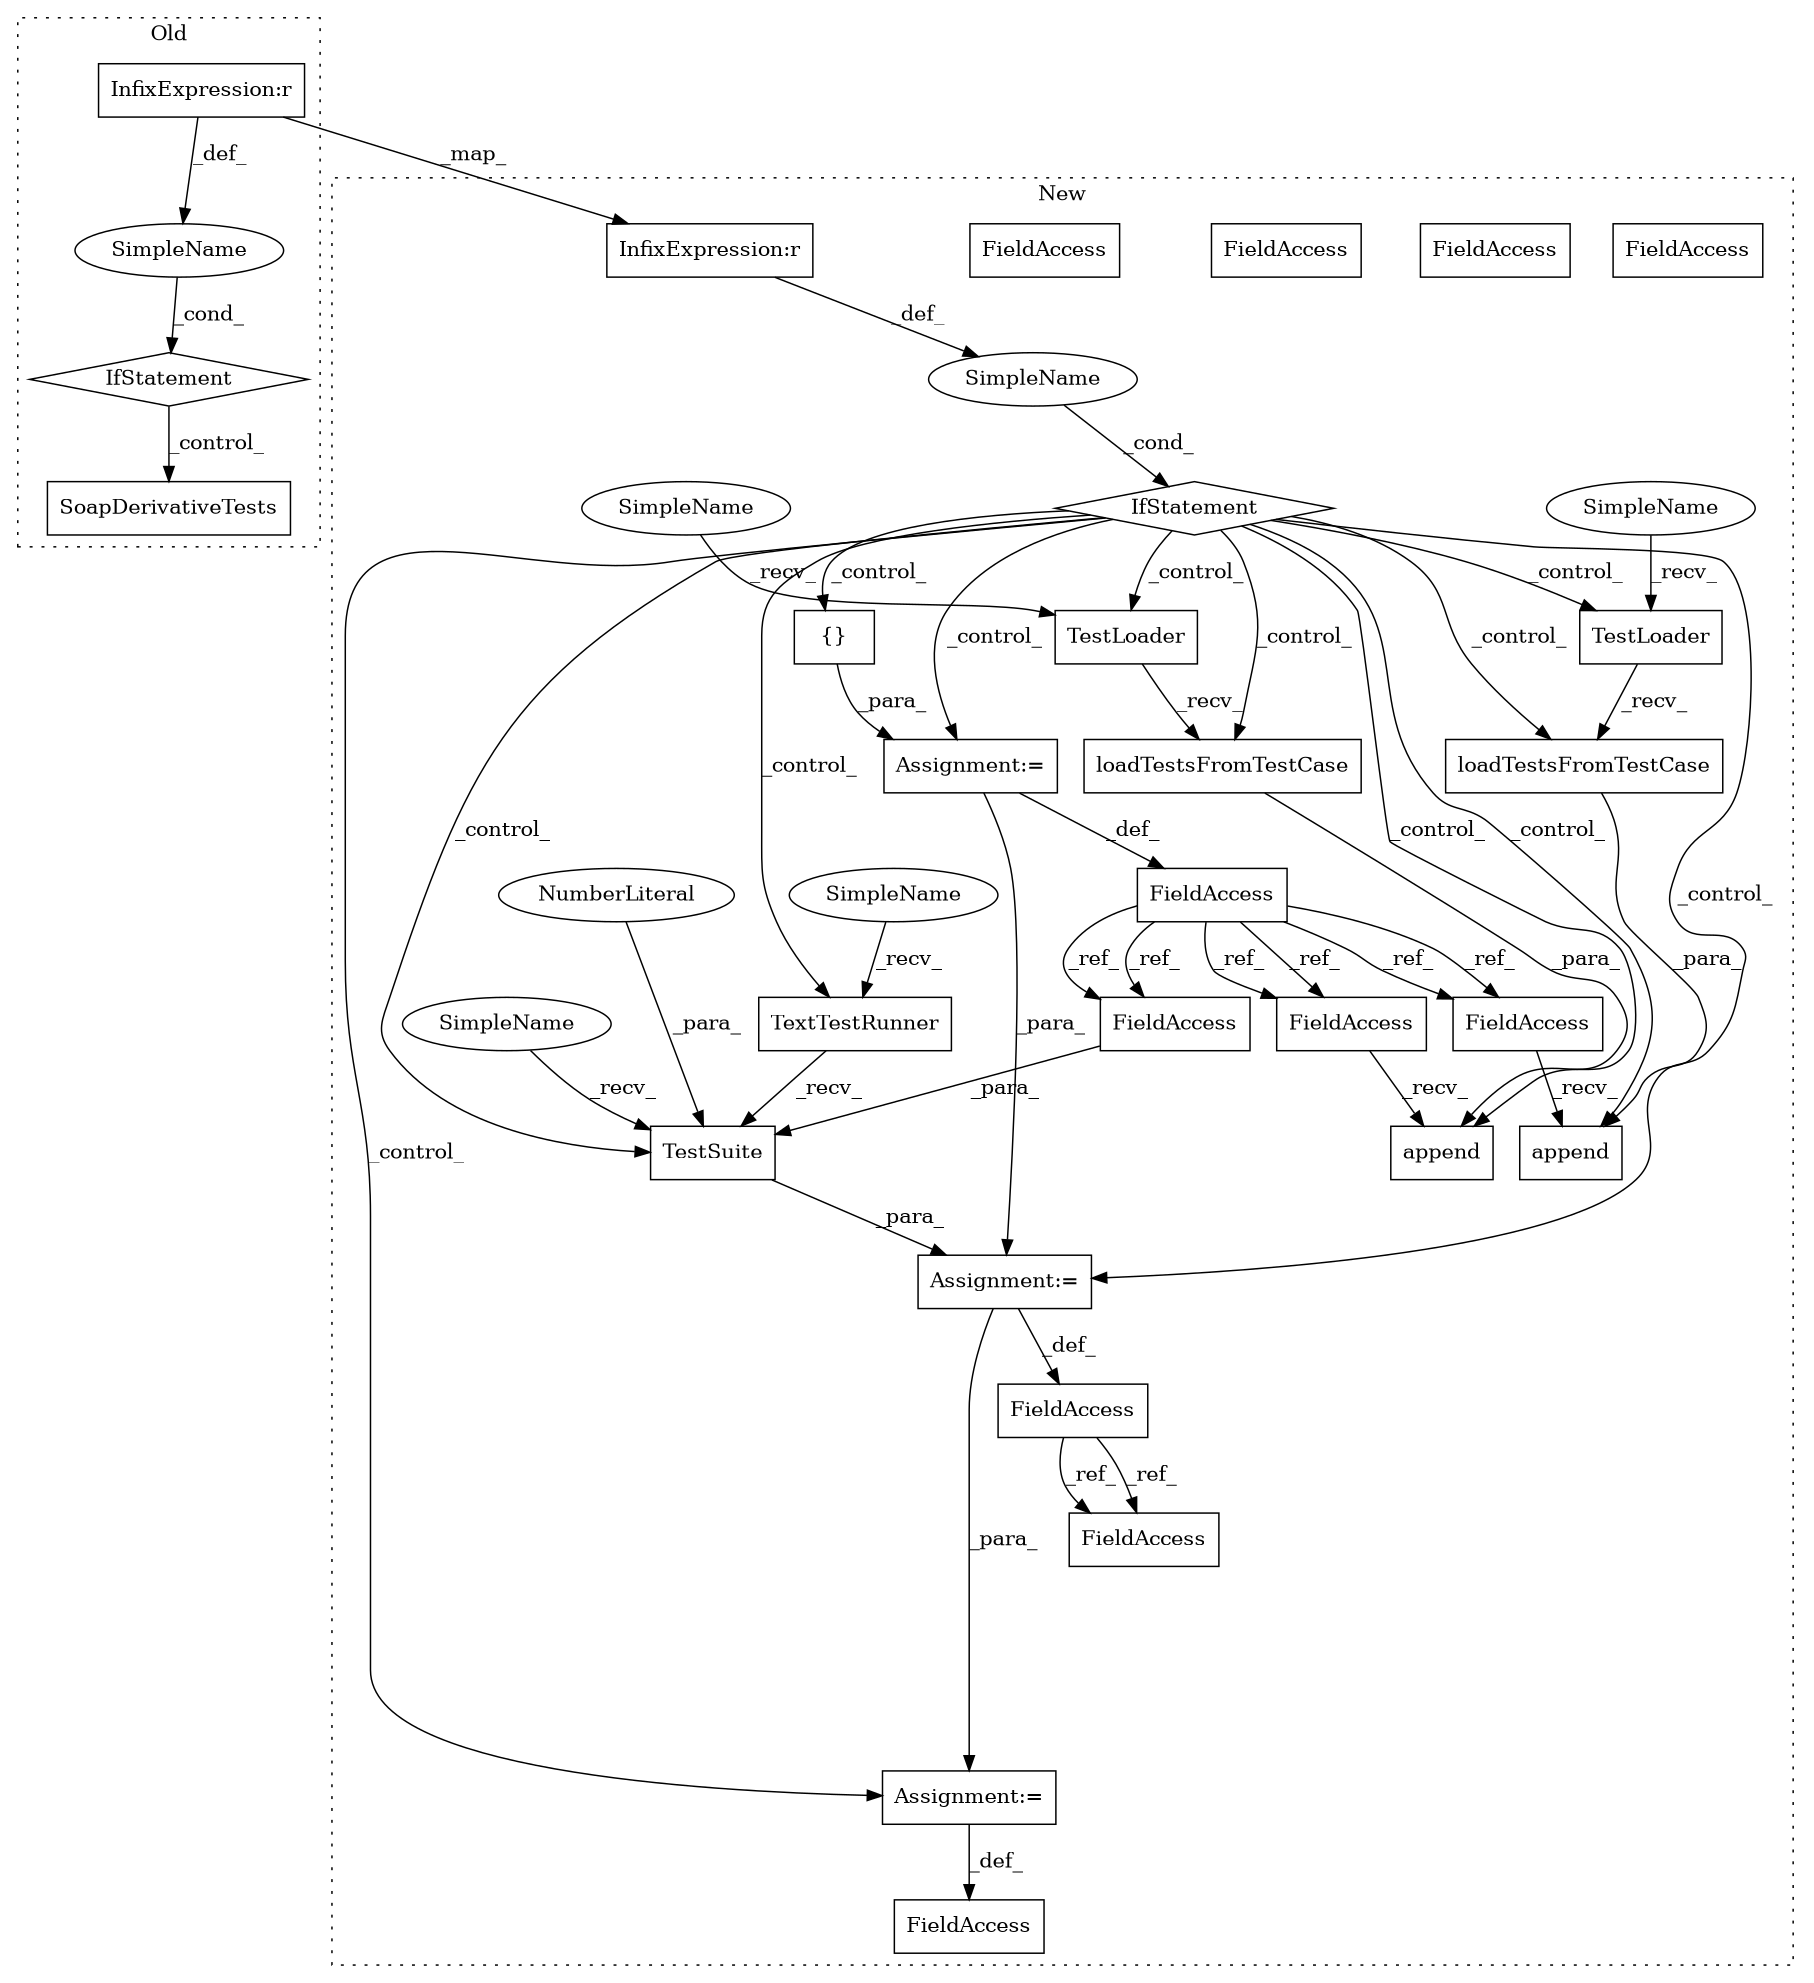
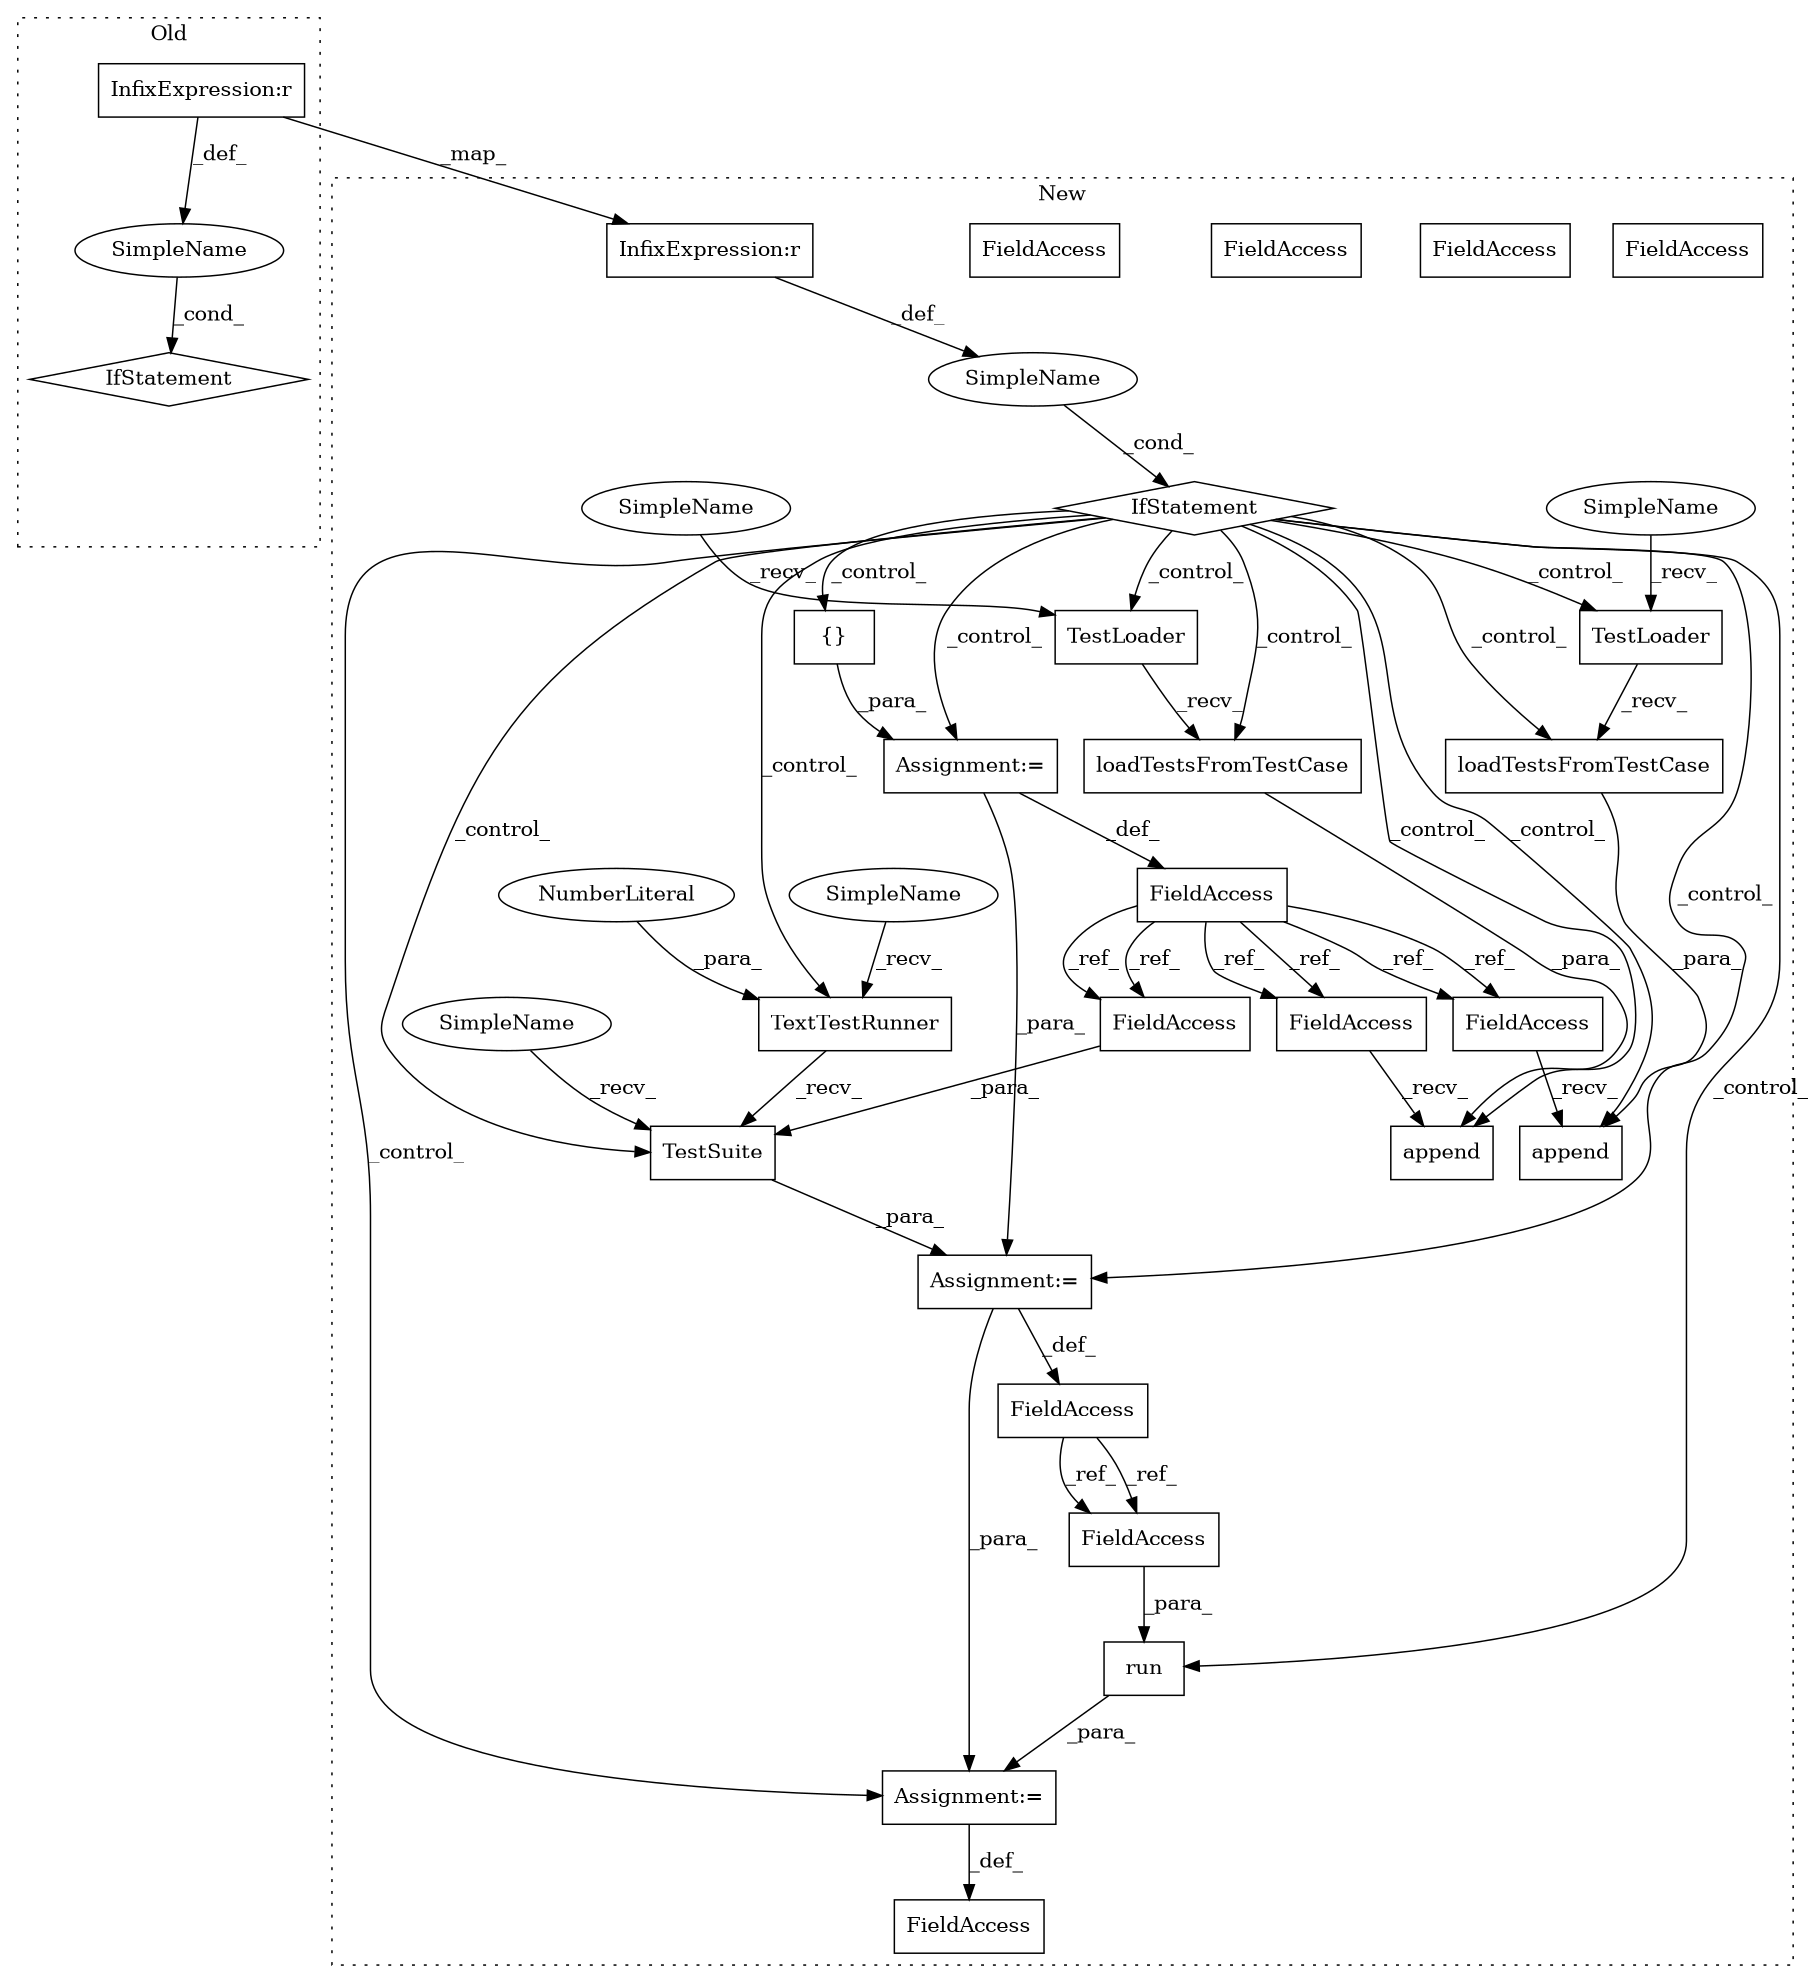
(169, 508) -> none
(662, 1017) -> (686, 966)
none -> (1144, 1669)
